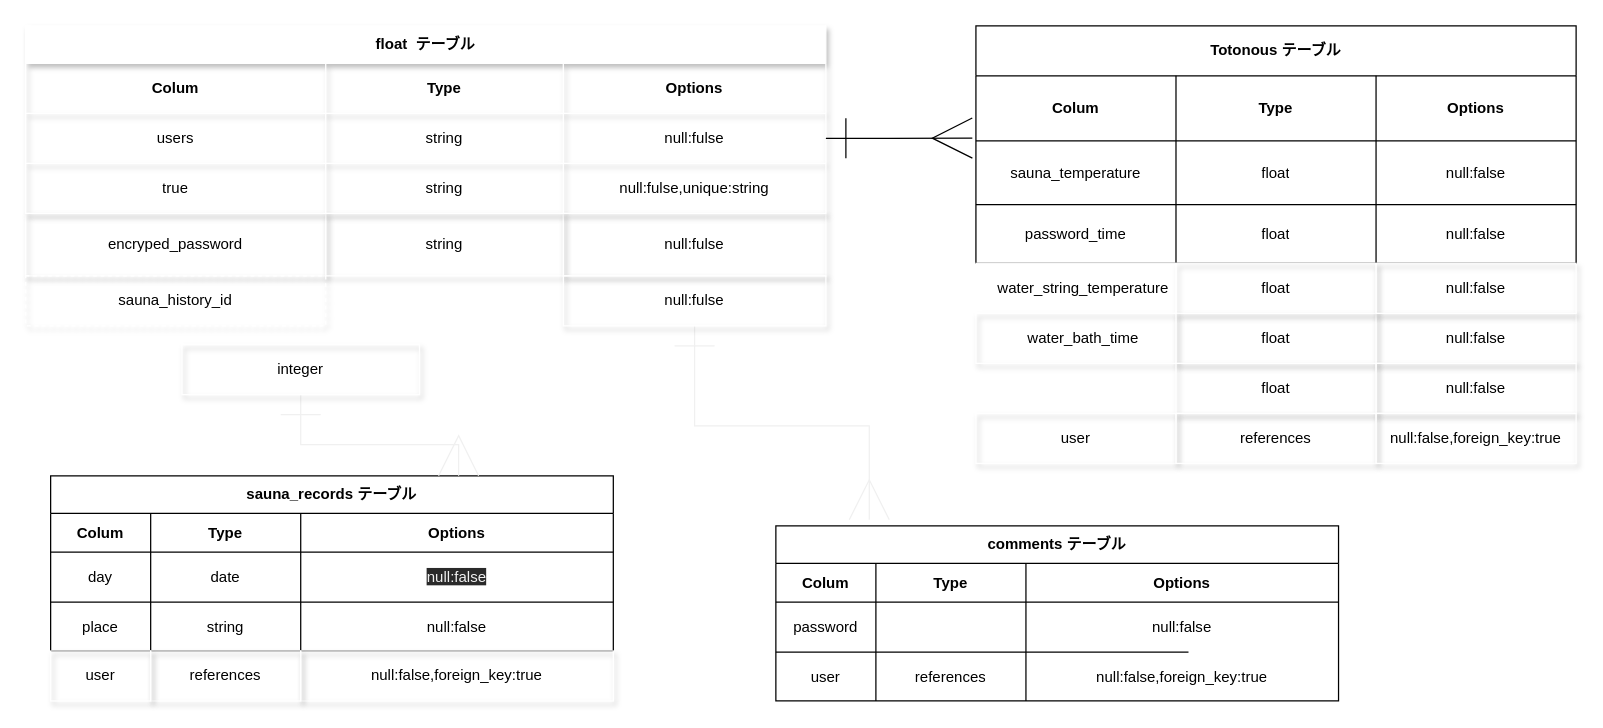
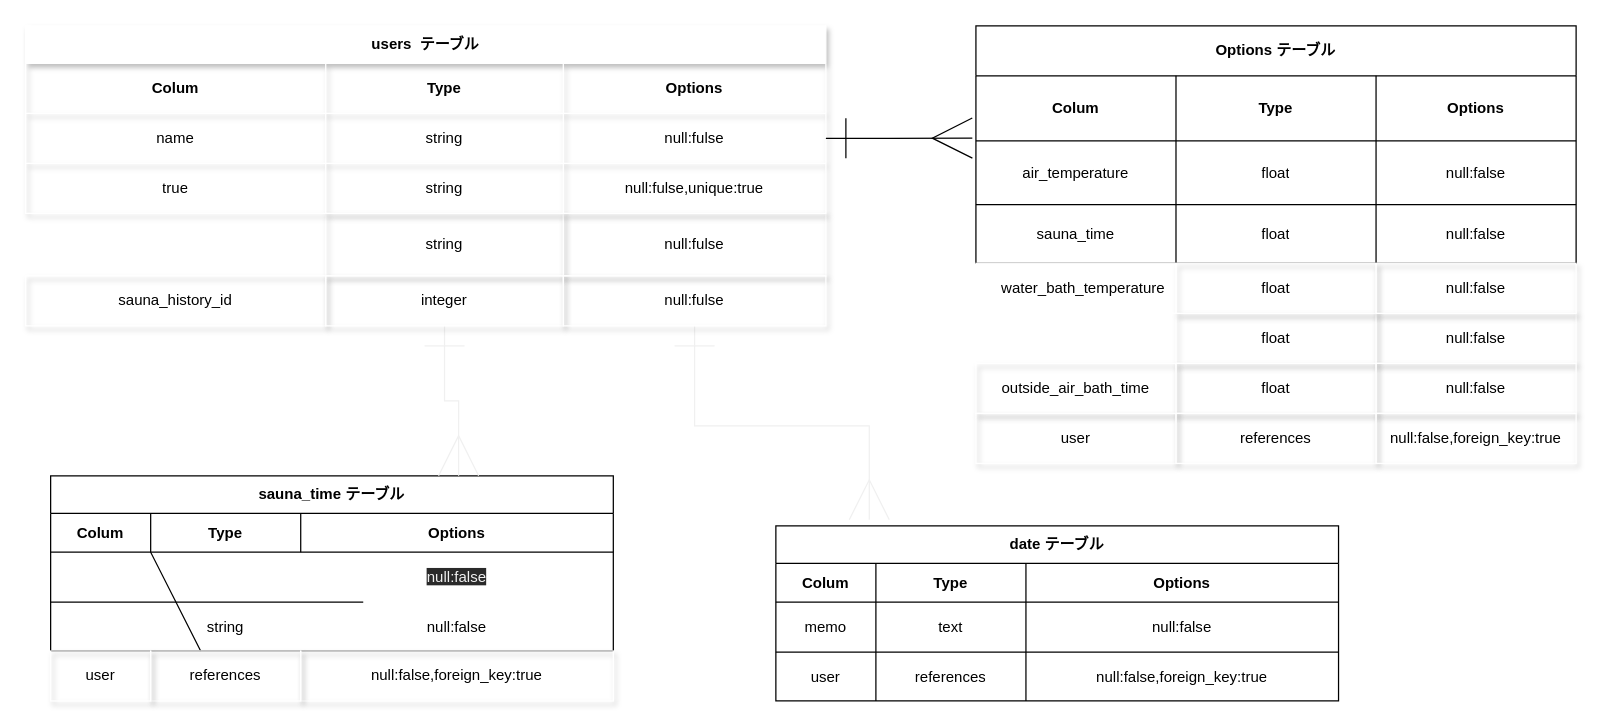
(426, 44) -> (426, 44)
(1276, 51) -> (1276, 51)
(176, 138) -> (176, 138)
(1076, 173) -> (1076, 173)
(694, 188) -> (694, 188)
(1076, 234) -> (1076, 234)
(176, 244) -> none
(1076, 288) -> (1076, 288)
(176, 301) -> (176, 301)
(1076, 338) -> none
(301, 369) -> (444, 301)
none -> (1076, 388)
(332, 494) -> (332, 494)
(1057, 544) -> (1057, 544)
(101, 577) -> none
(226, 577) -> none
(101, 626) -> none
(826, 627) -> (826, 627)
none -> (951, 627)
